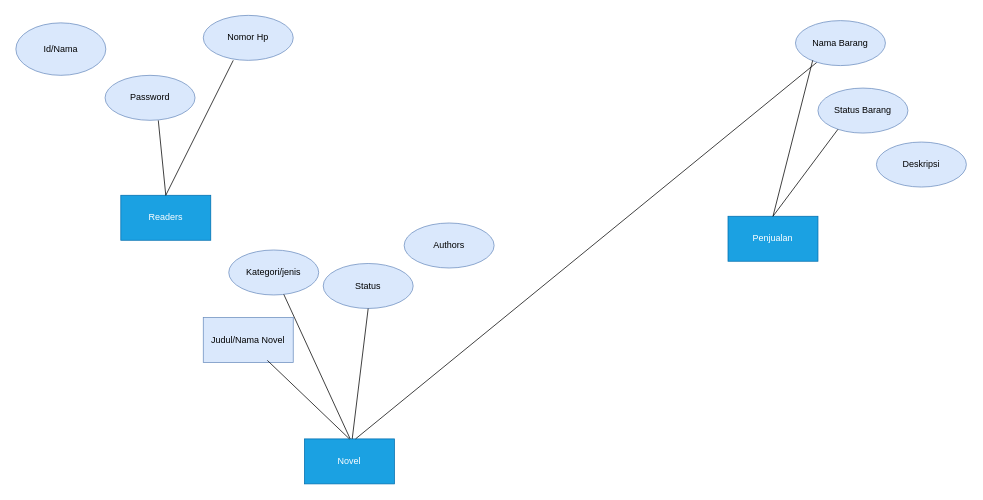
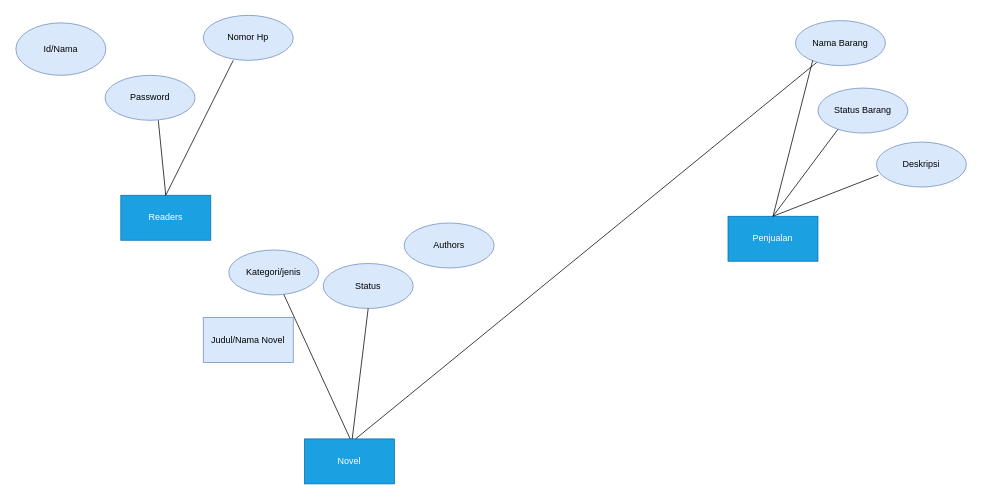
none -> (826, 196)
(307, 399) -> none
